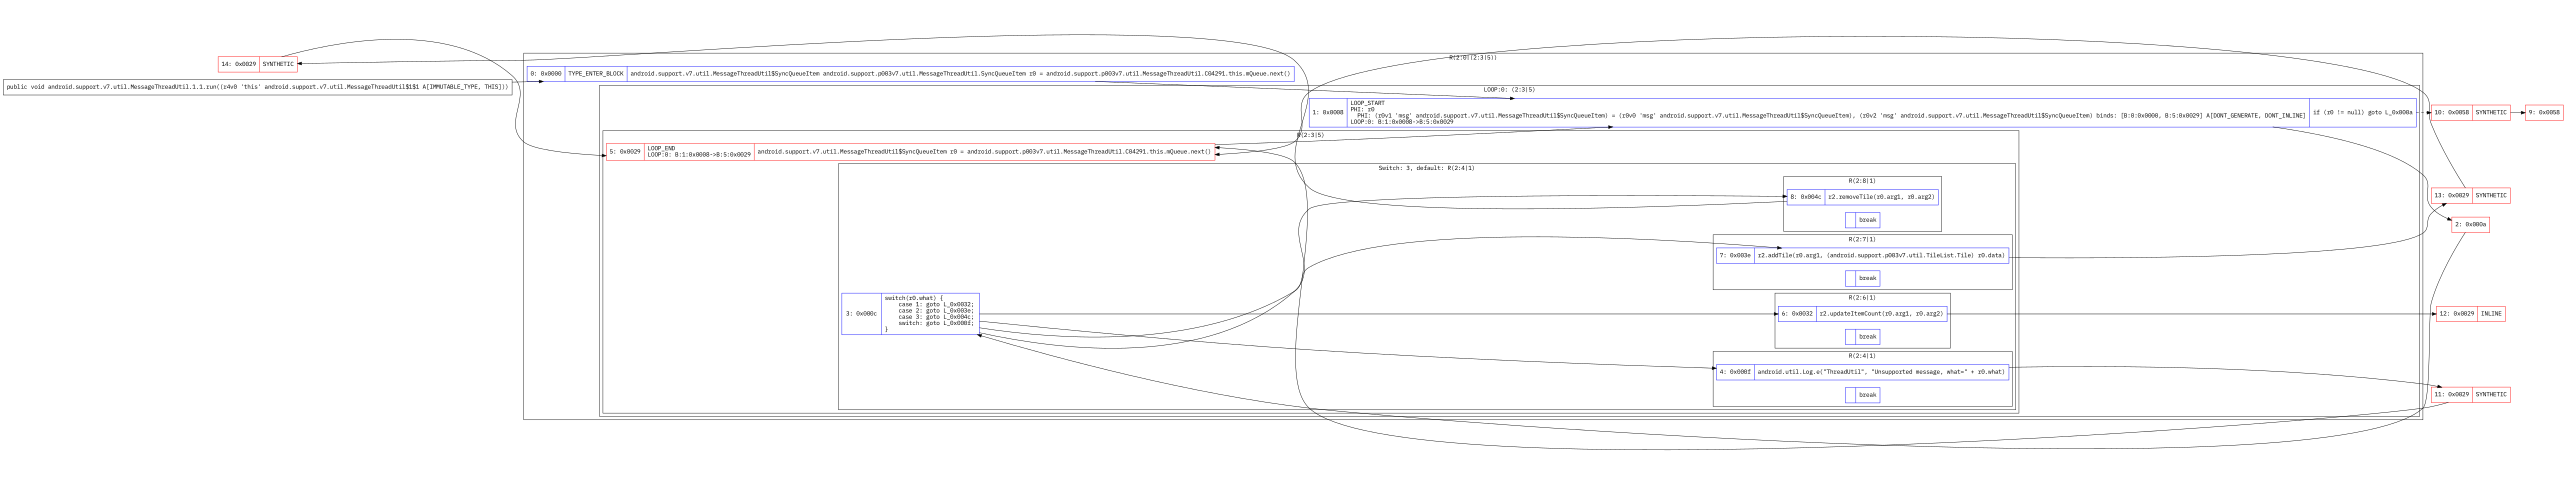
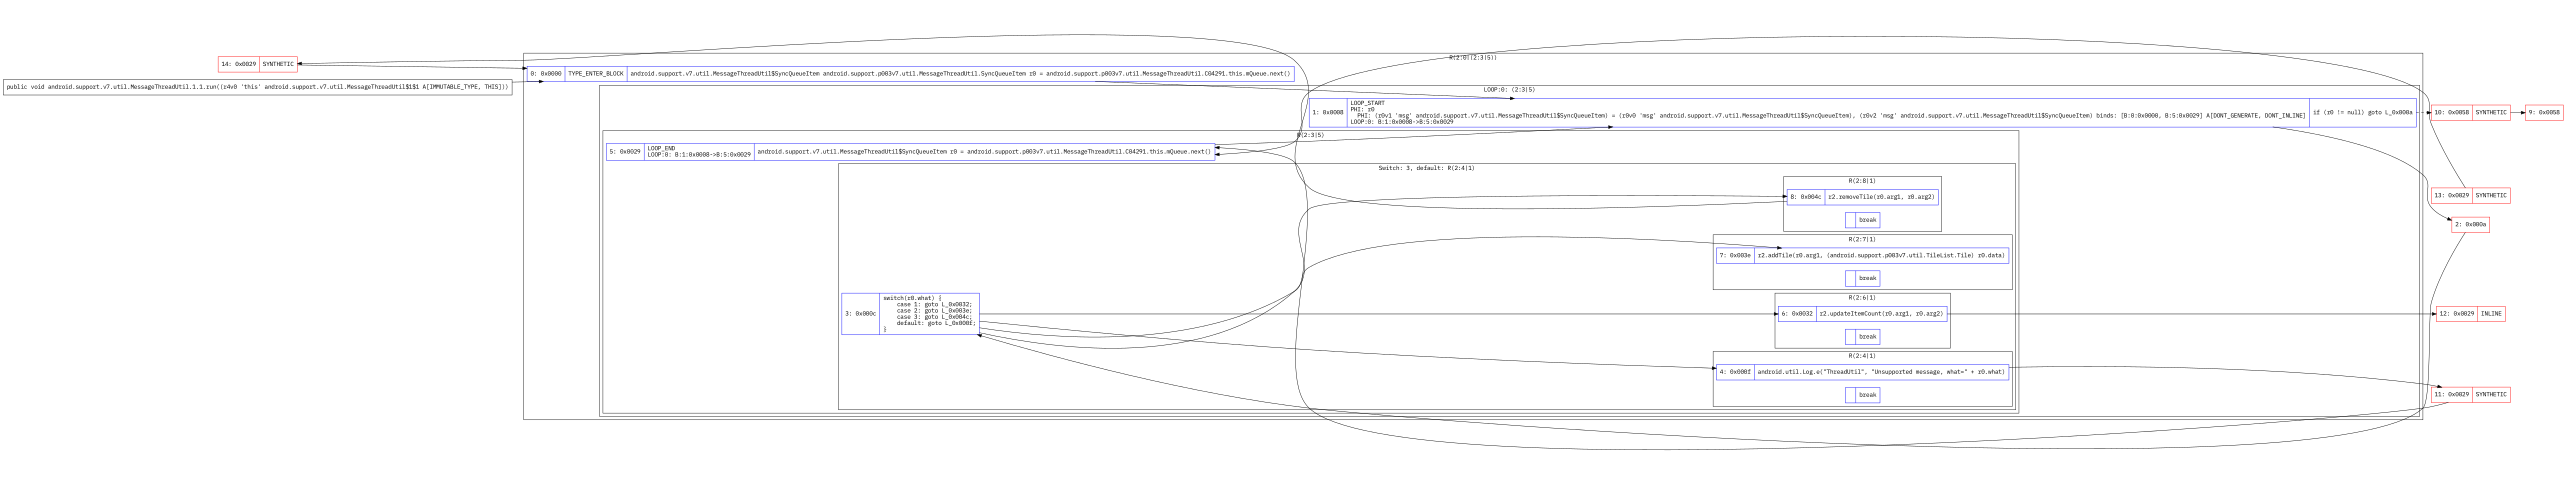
(474, 53) -> (410, 67)
(911, 152) -> (911, 152)
(2235, 255) -> none
(930, 323) -> (930, 323)
